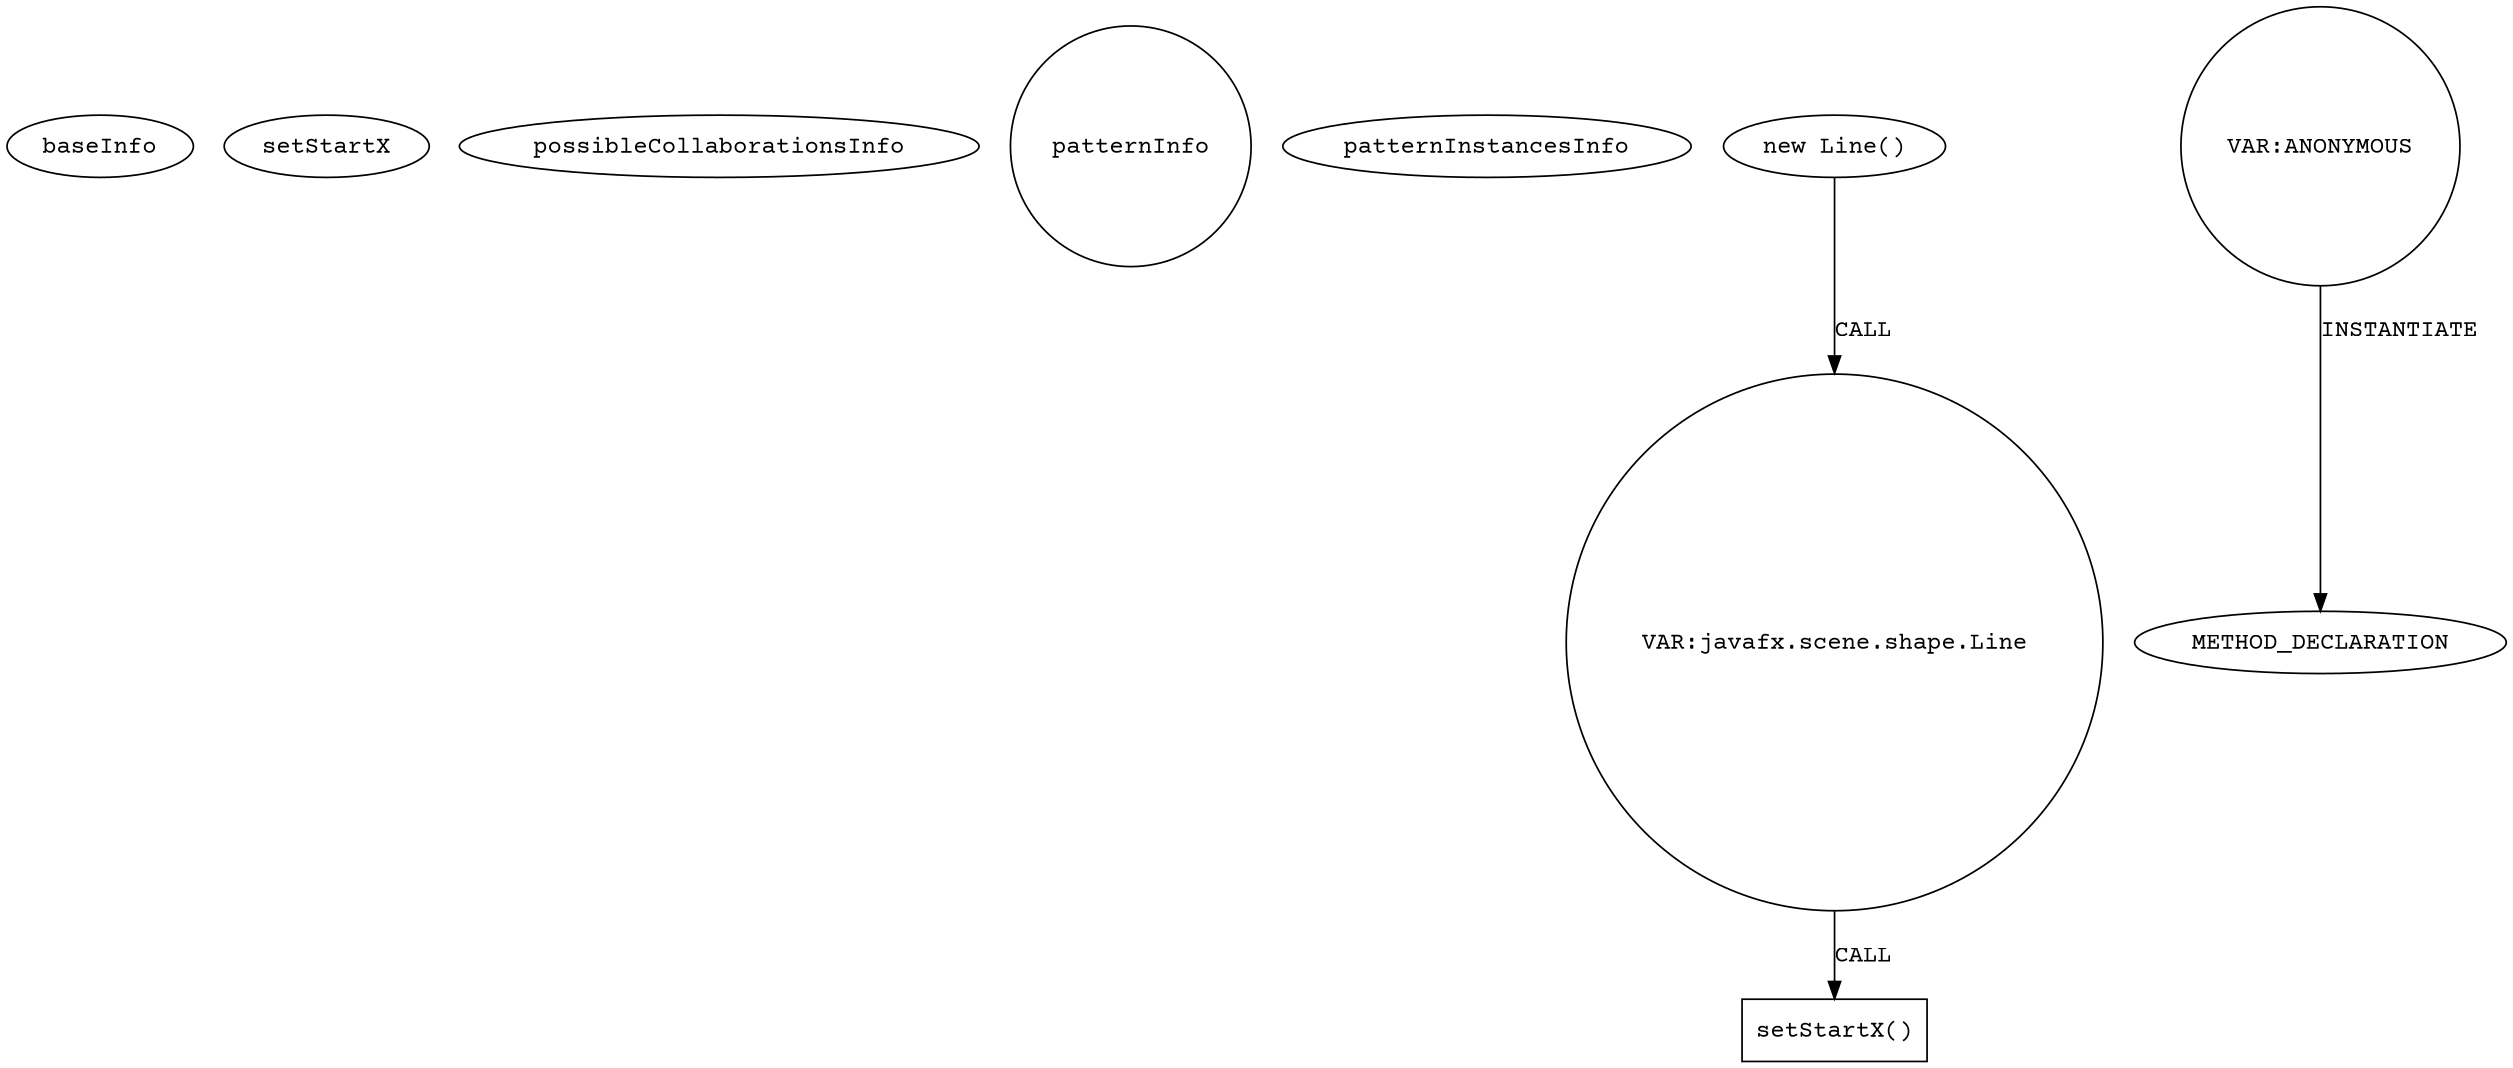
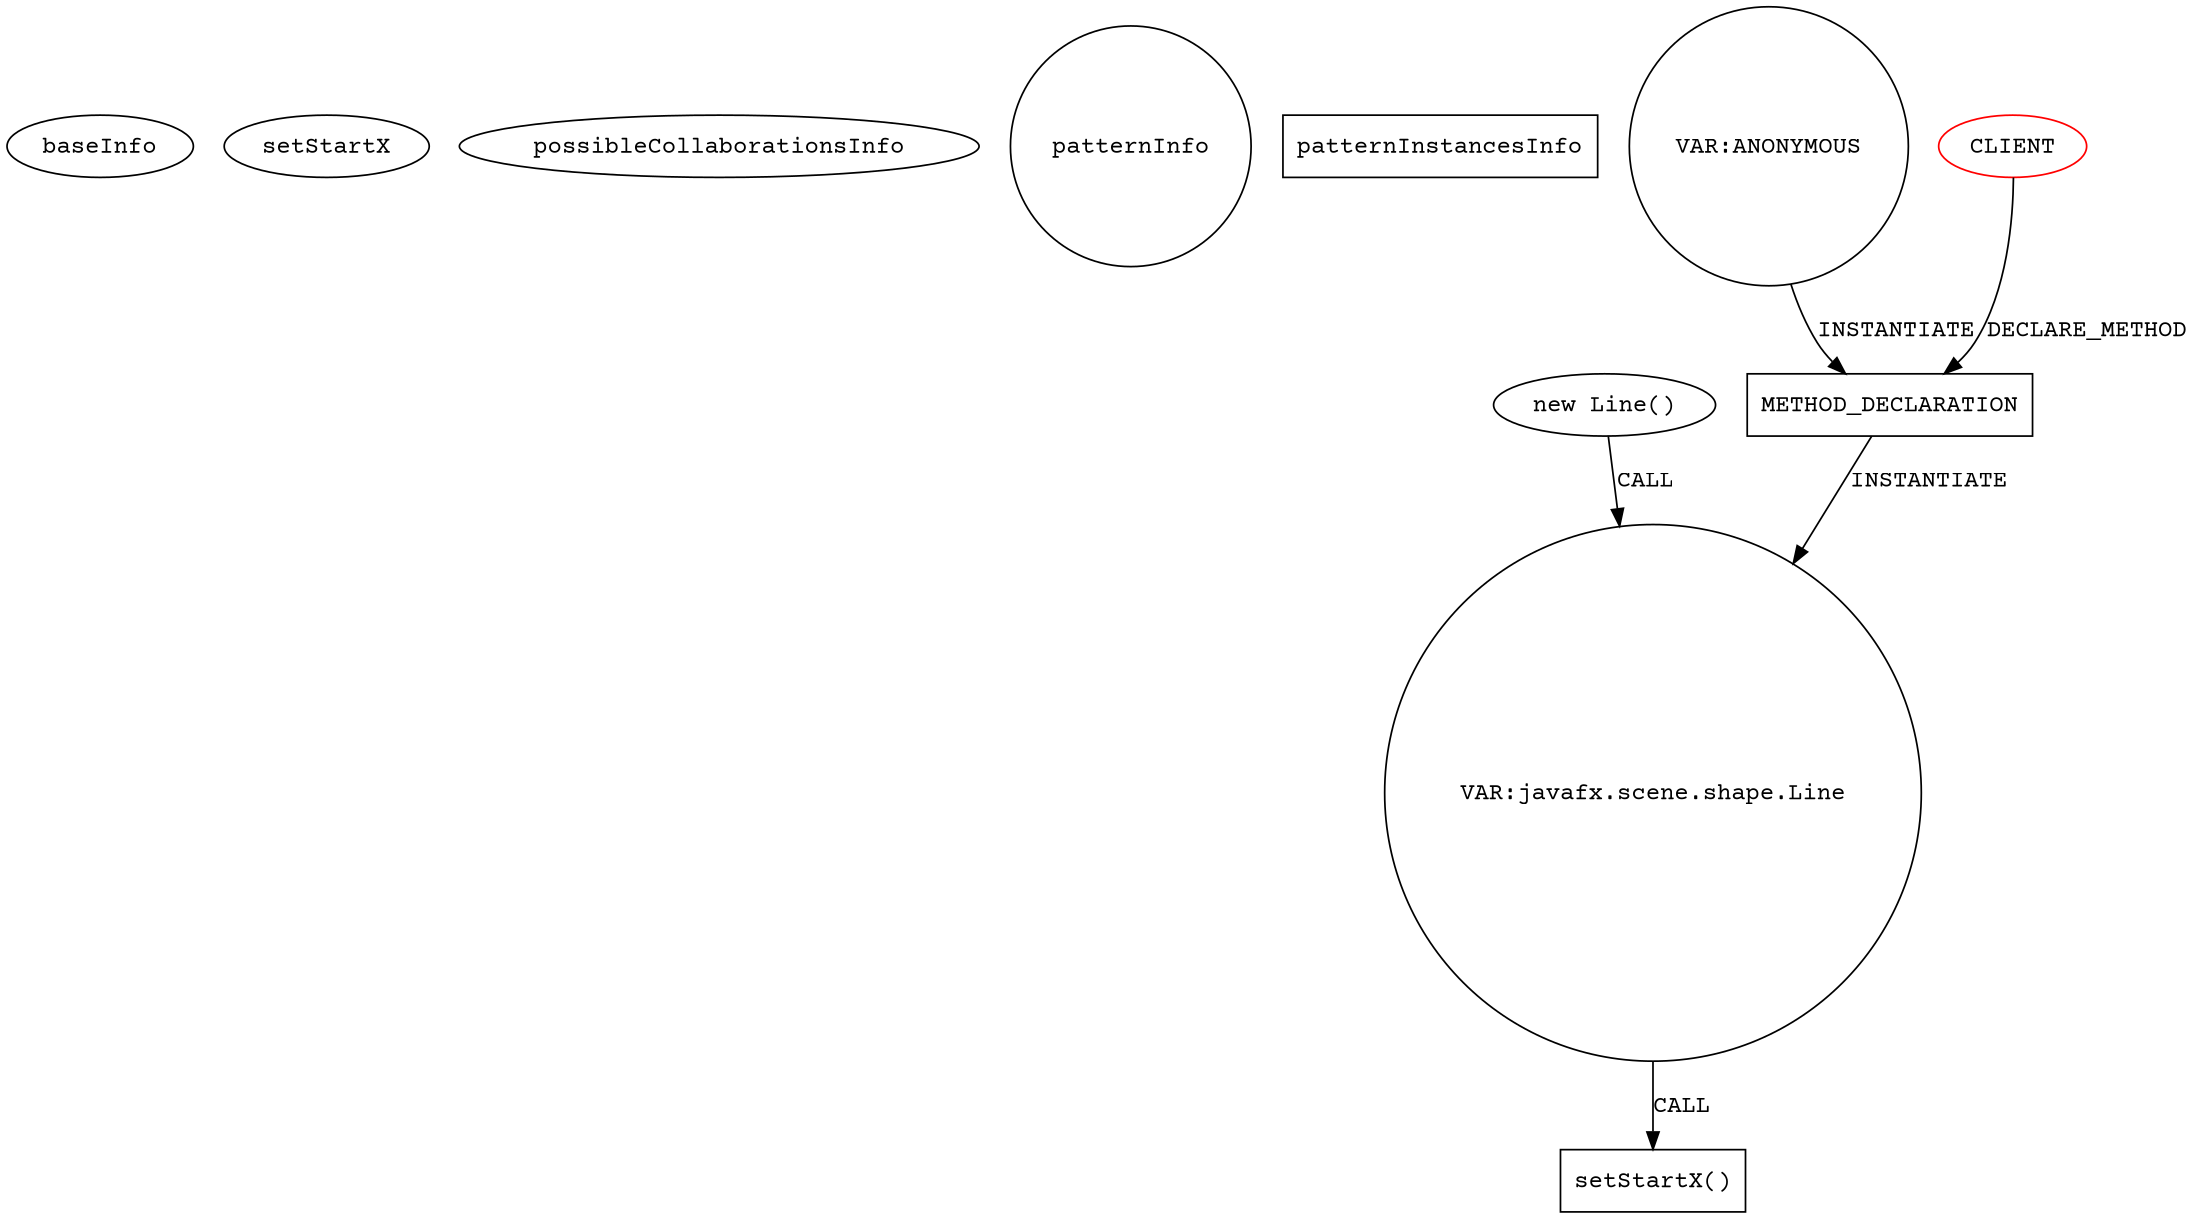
(1487, 146) -> (1440, 146)
none -> (2013, 146)
none -> (1837, 492)
(2320, 642) -> (1890, 405)
